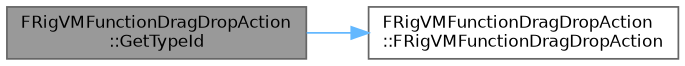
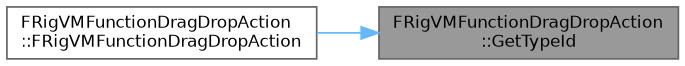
(329, 33) -> (339, 33)
